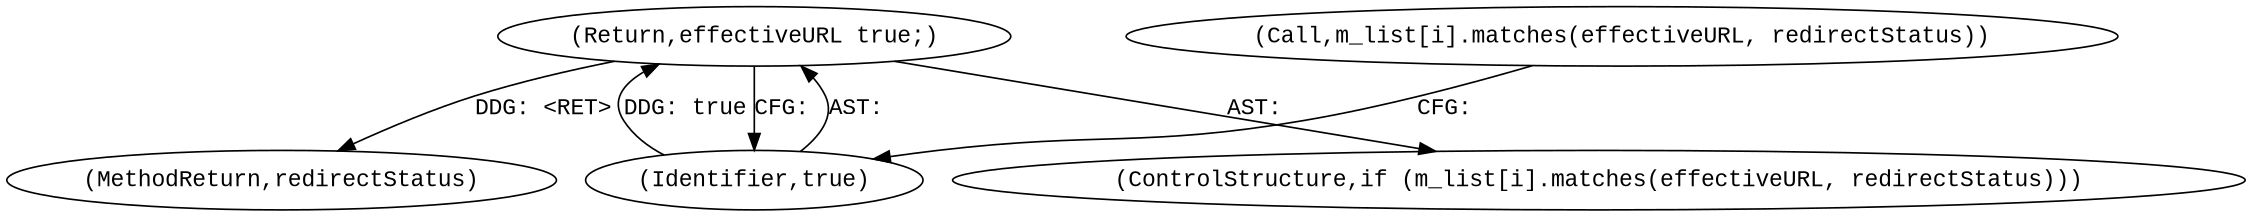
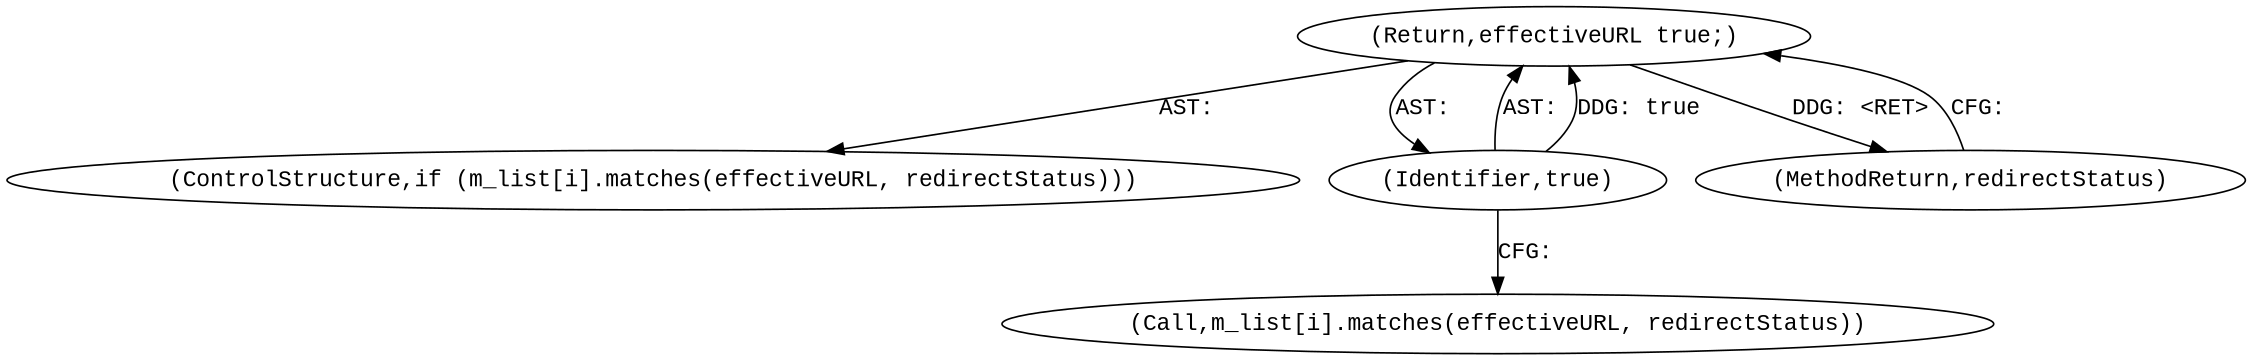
none -> (1889, 78)
(789, 108) -> (1430, 108)
(1214, 133) -> (1498, 244)
